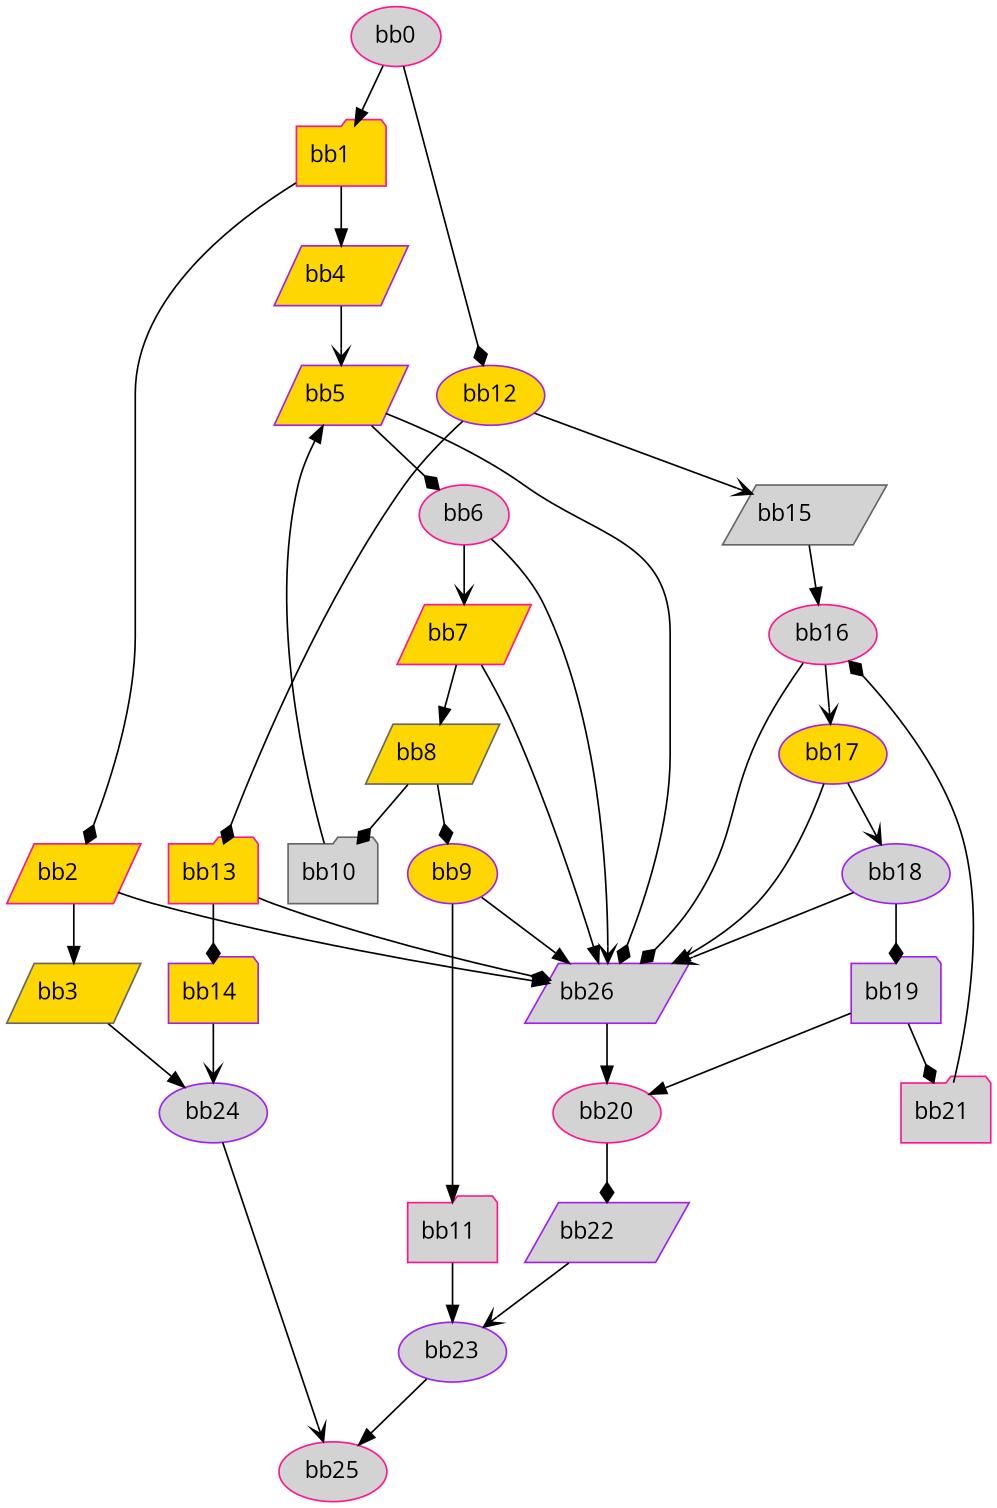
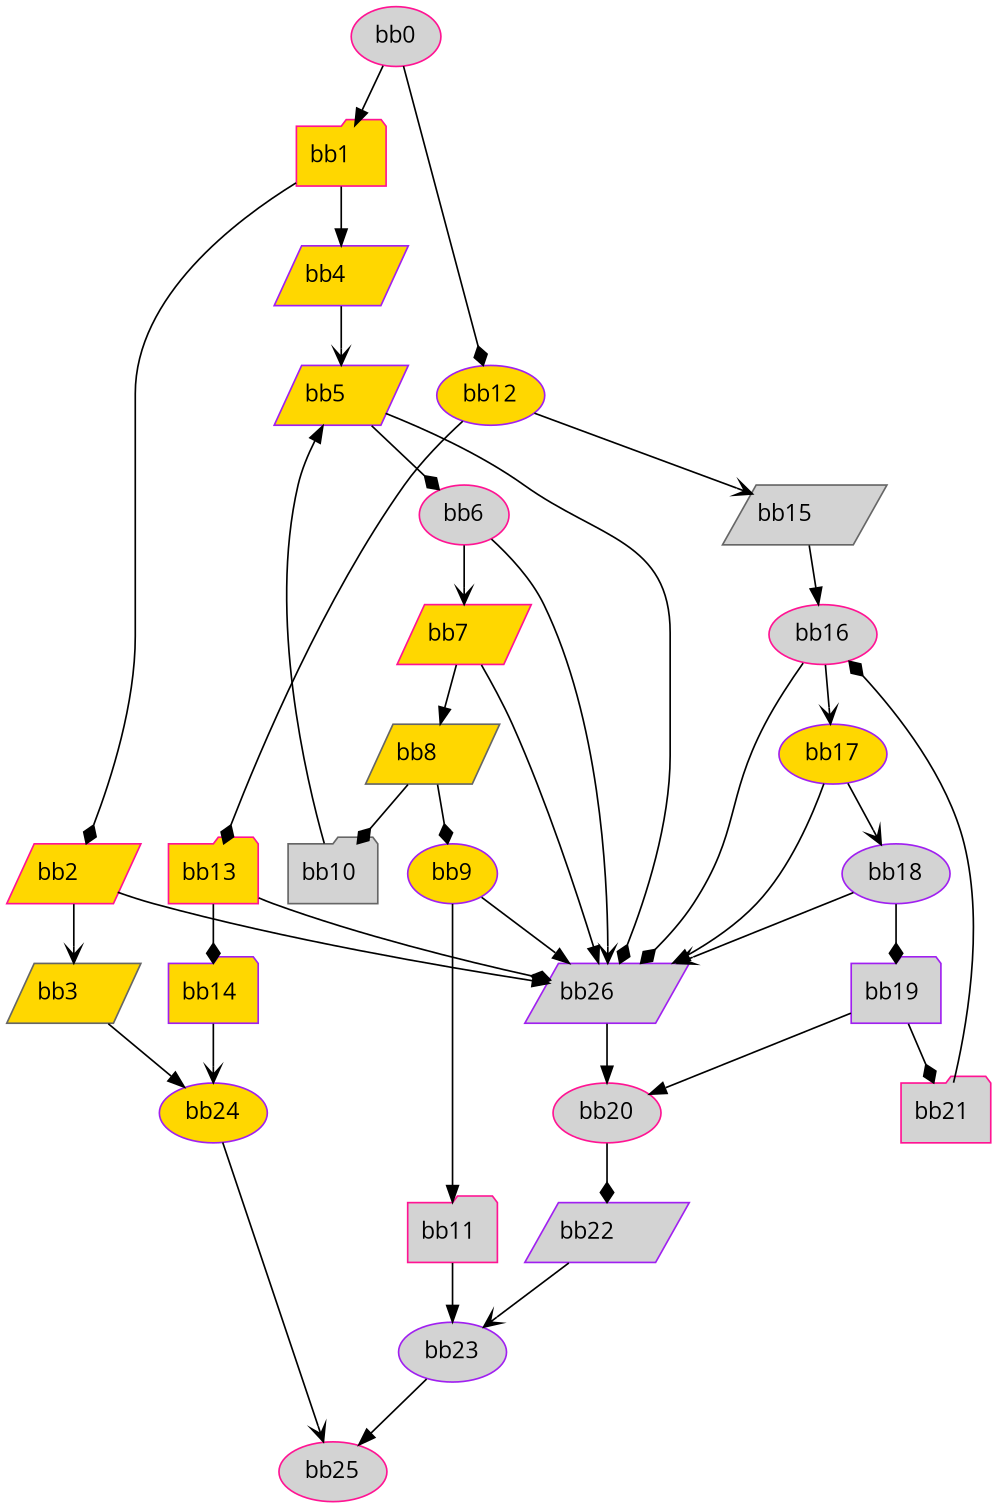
(74, 925) -> (74, 925)
(213, 1113) -> (213, 1113)
